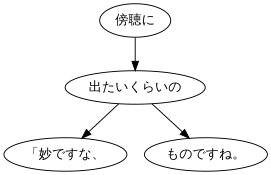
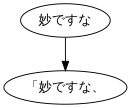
(135, 20) -> none
(135, 87) -> (65, 20)
(206, 154) -> none
